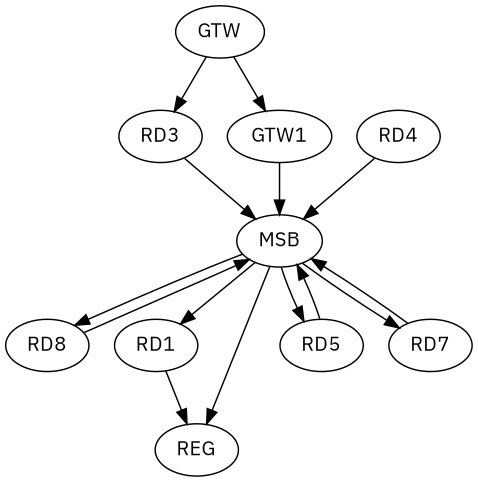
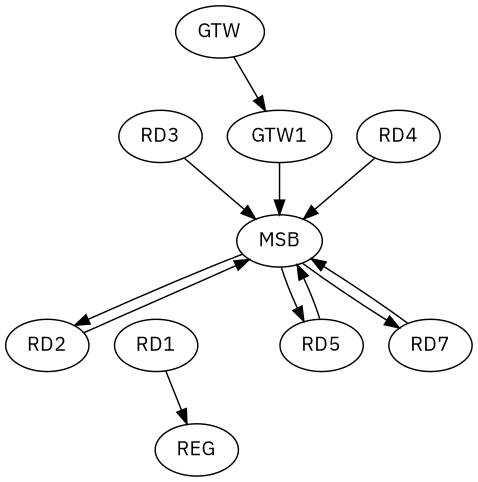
(194, 78) -> none
(223, 289) -> none
(241, 338) -> none
(47, 345) -> (47, 345)
